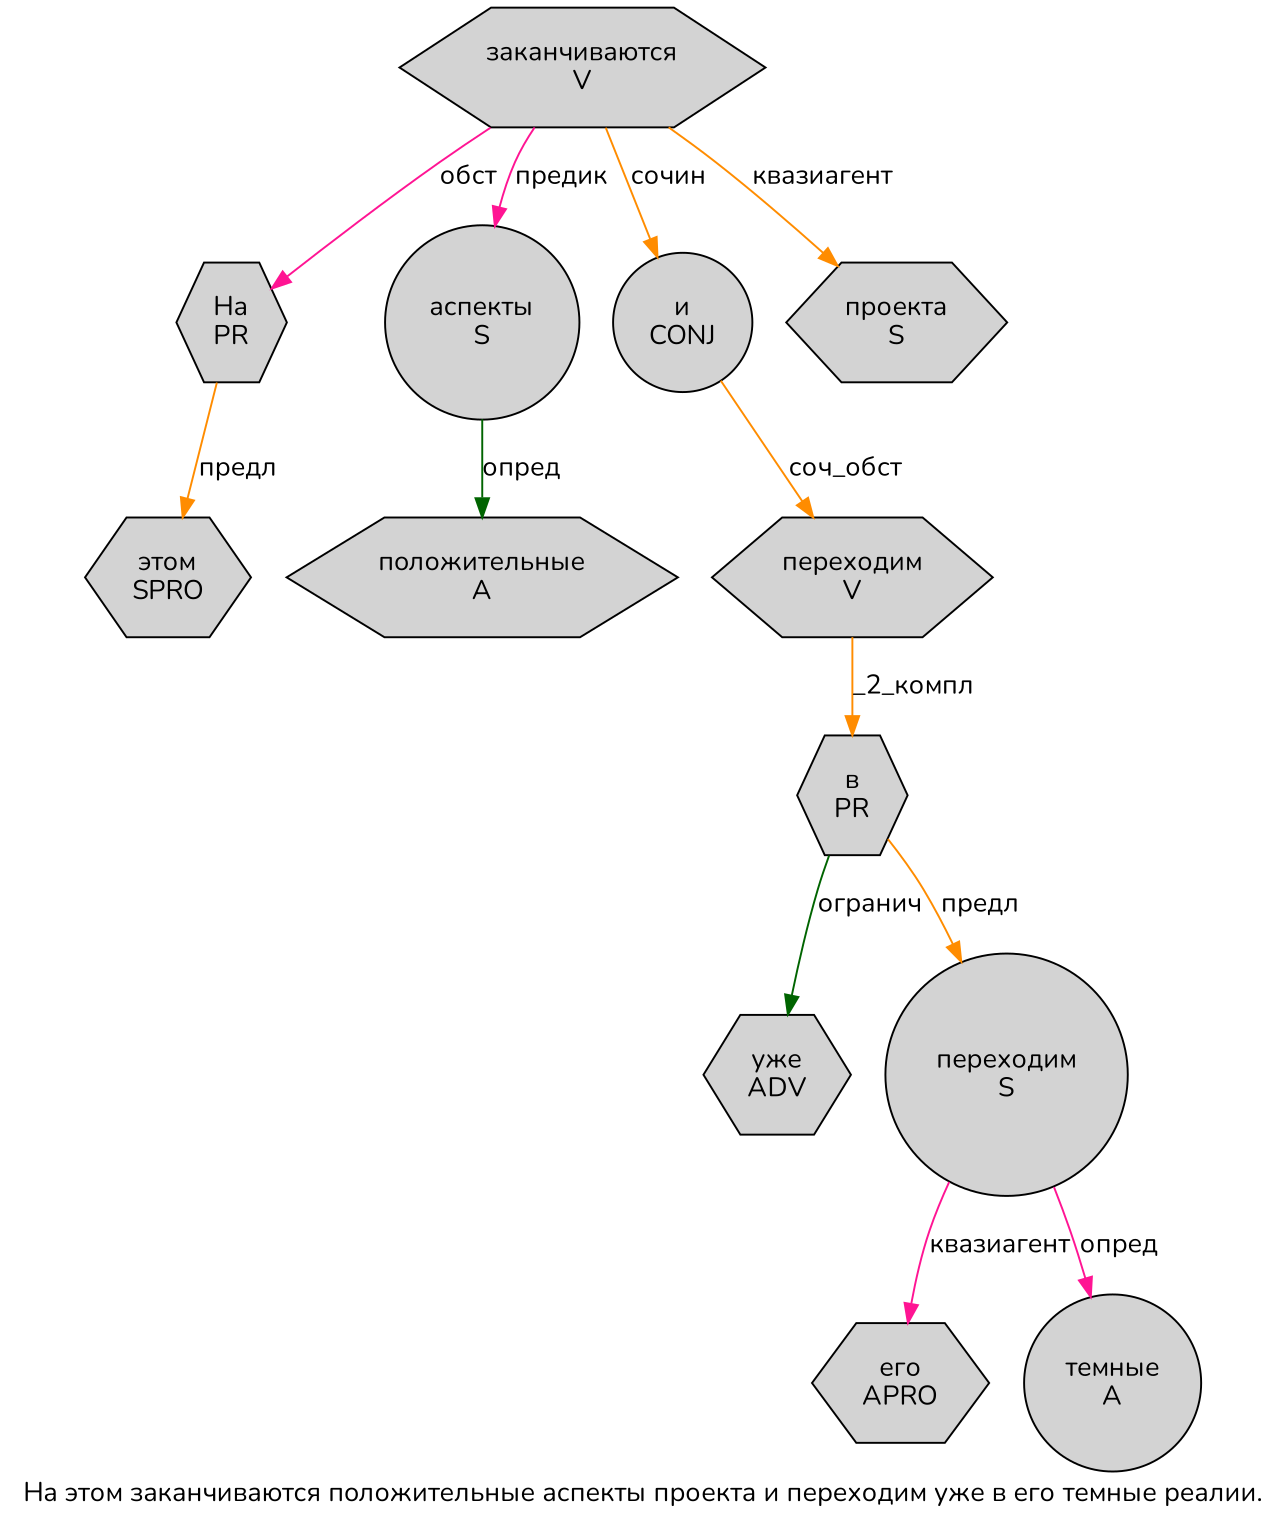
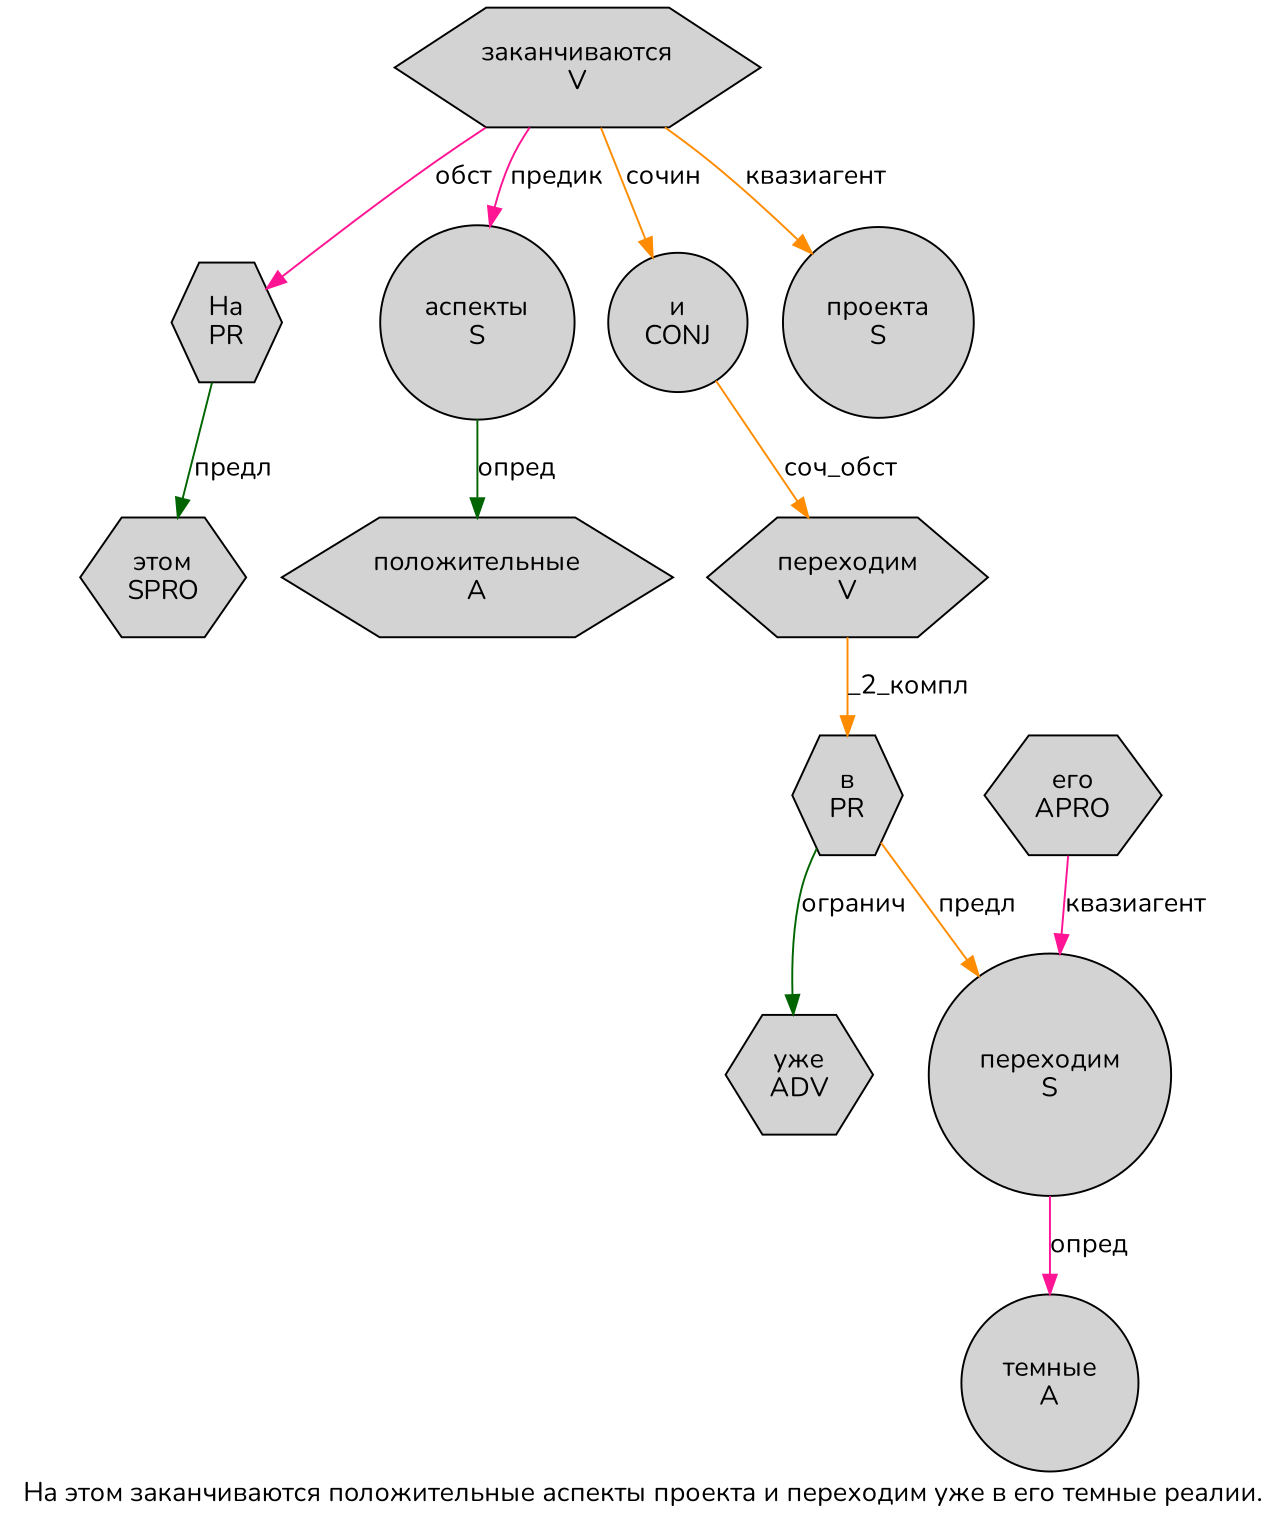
(897, 322) -> (878, 322)
(202, 441) -> (197, 441)
(926, 1242) -> (1065, 895)
